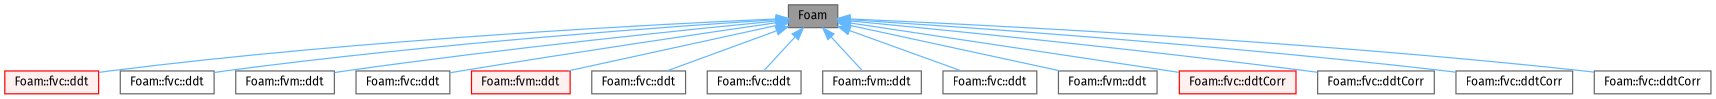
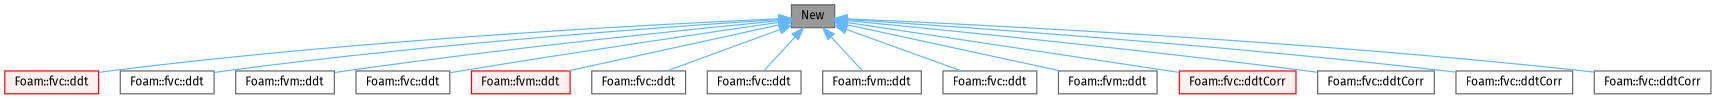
(813, 16) -> (813, 16)
